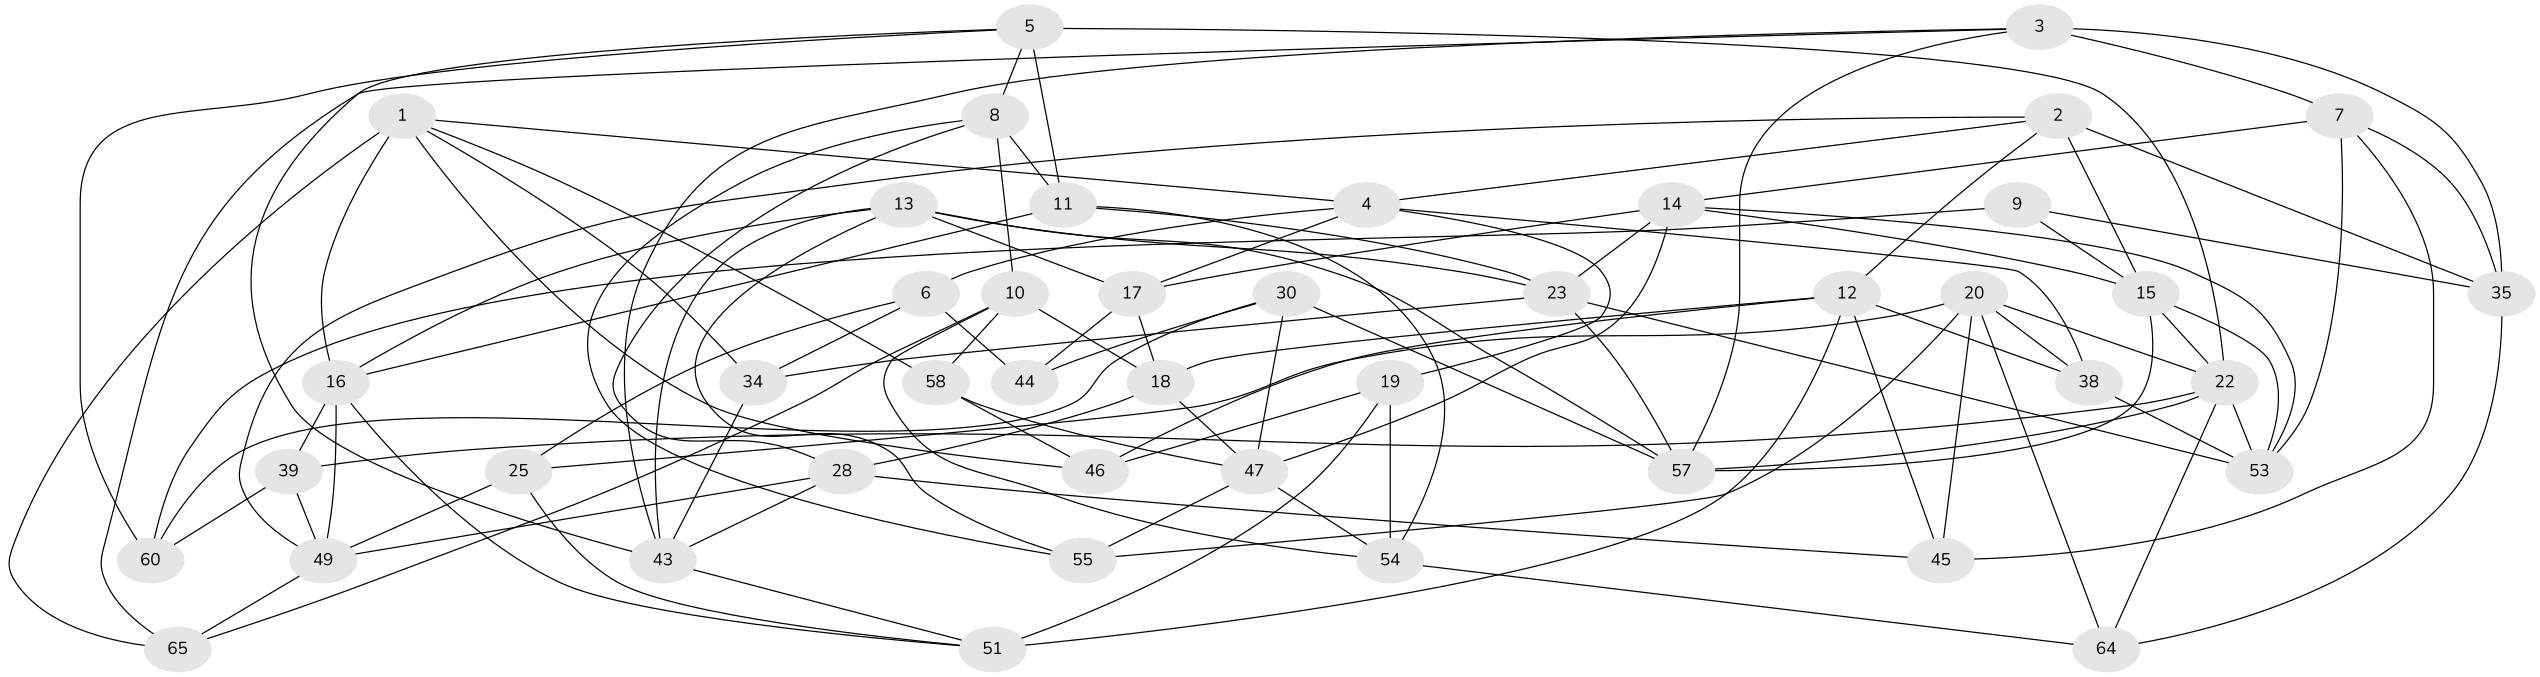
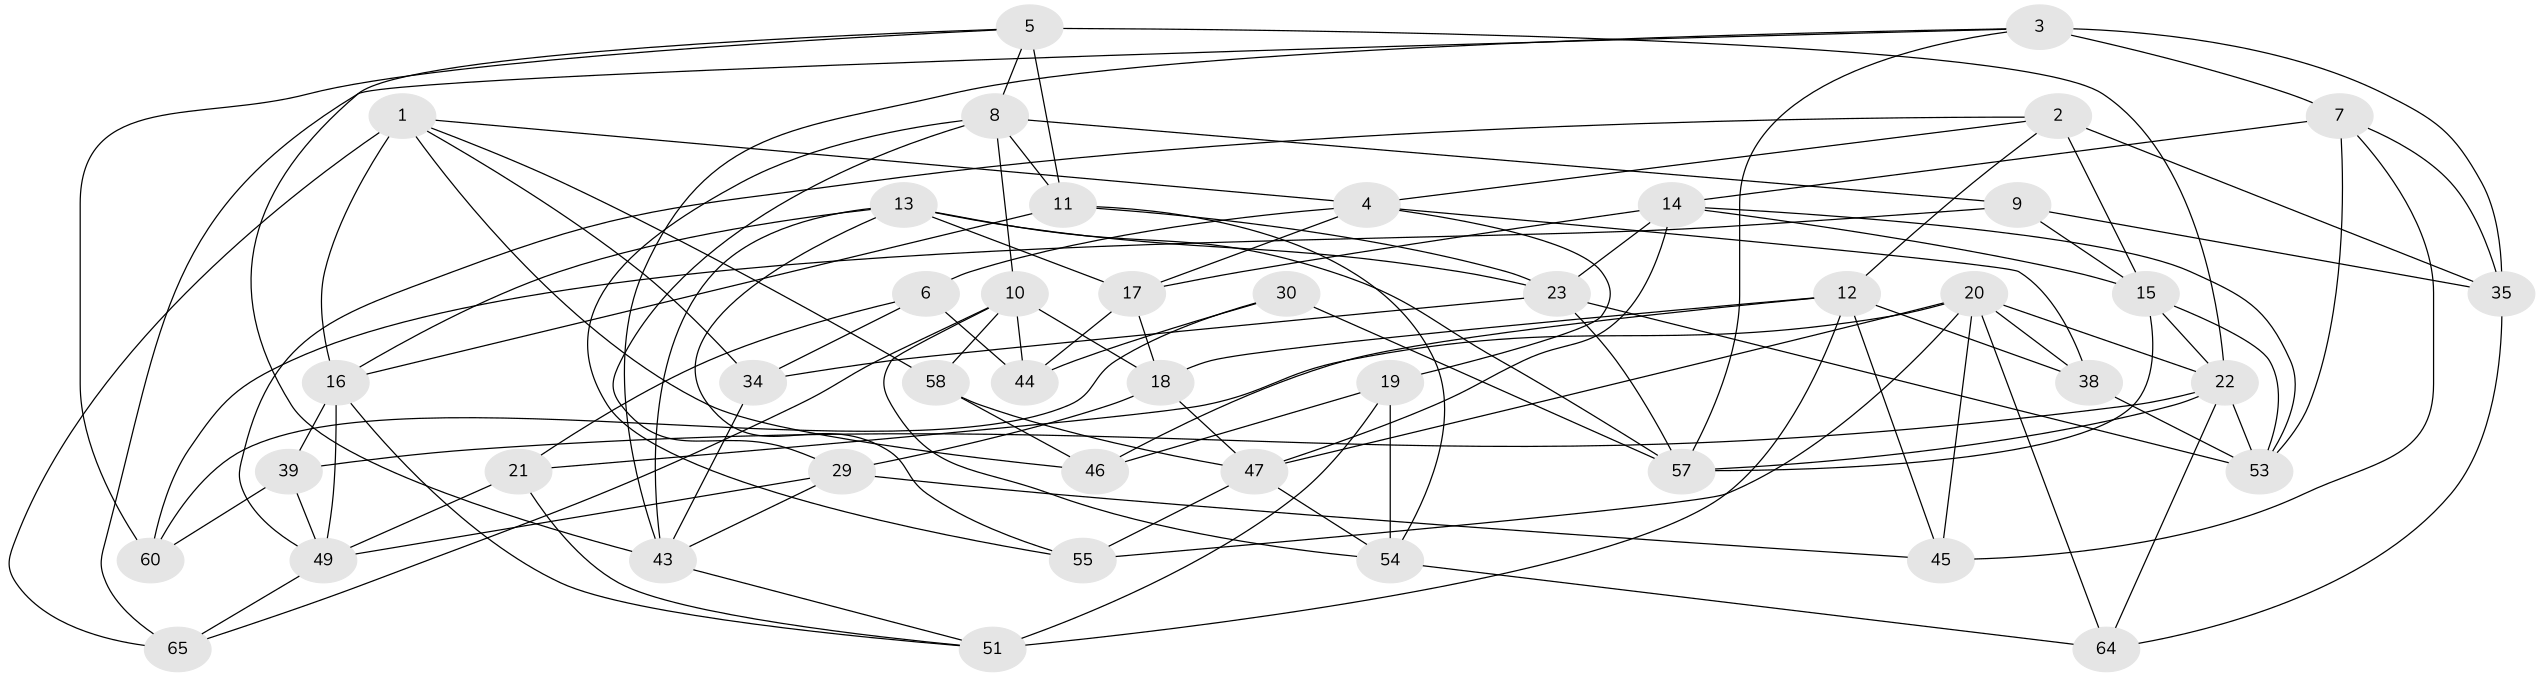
none -> (1506, 161)
none -> (1020, 338)
(1272, 376) -> (1615, 384)
(519, 472) -> (519, 472)
(842, 472) -> (842, 472)
